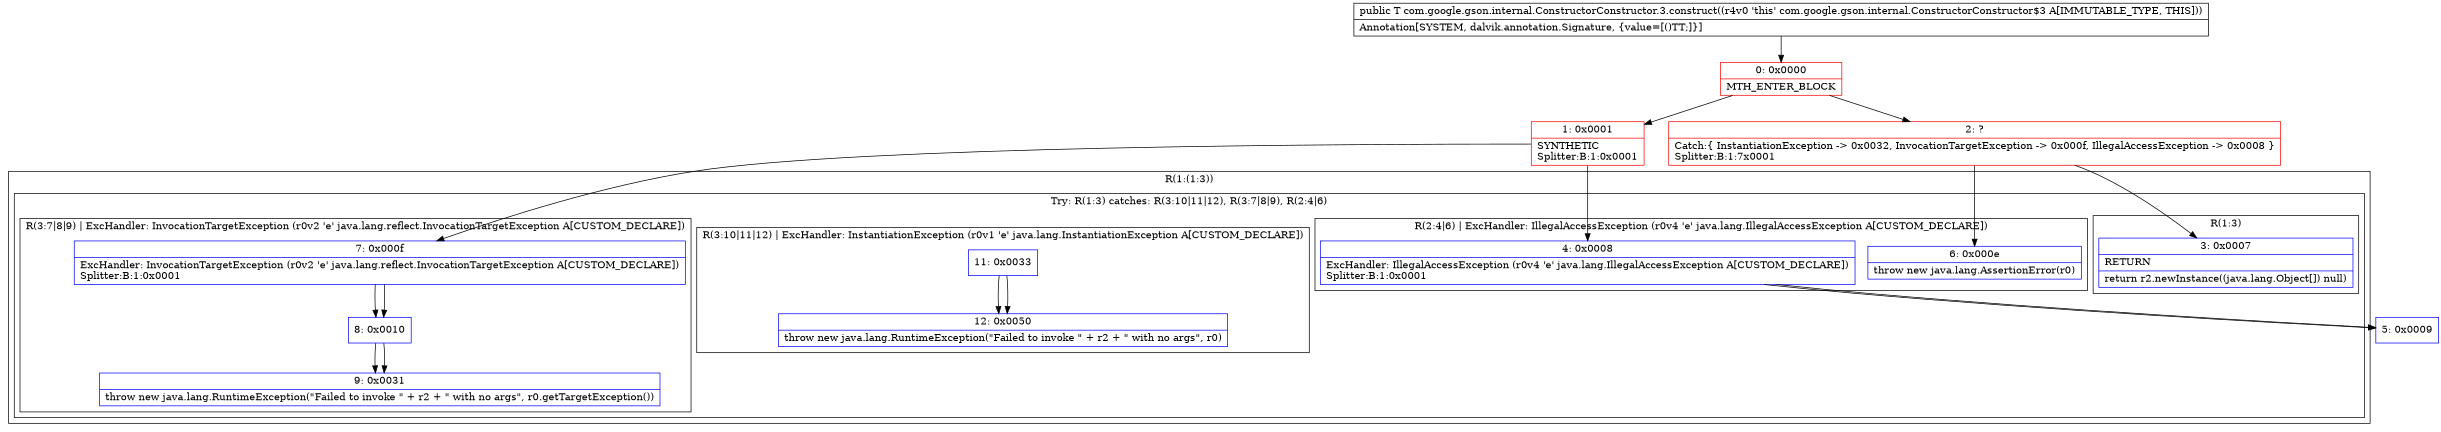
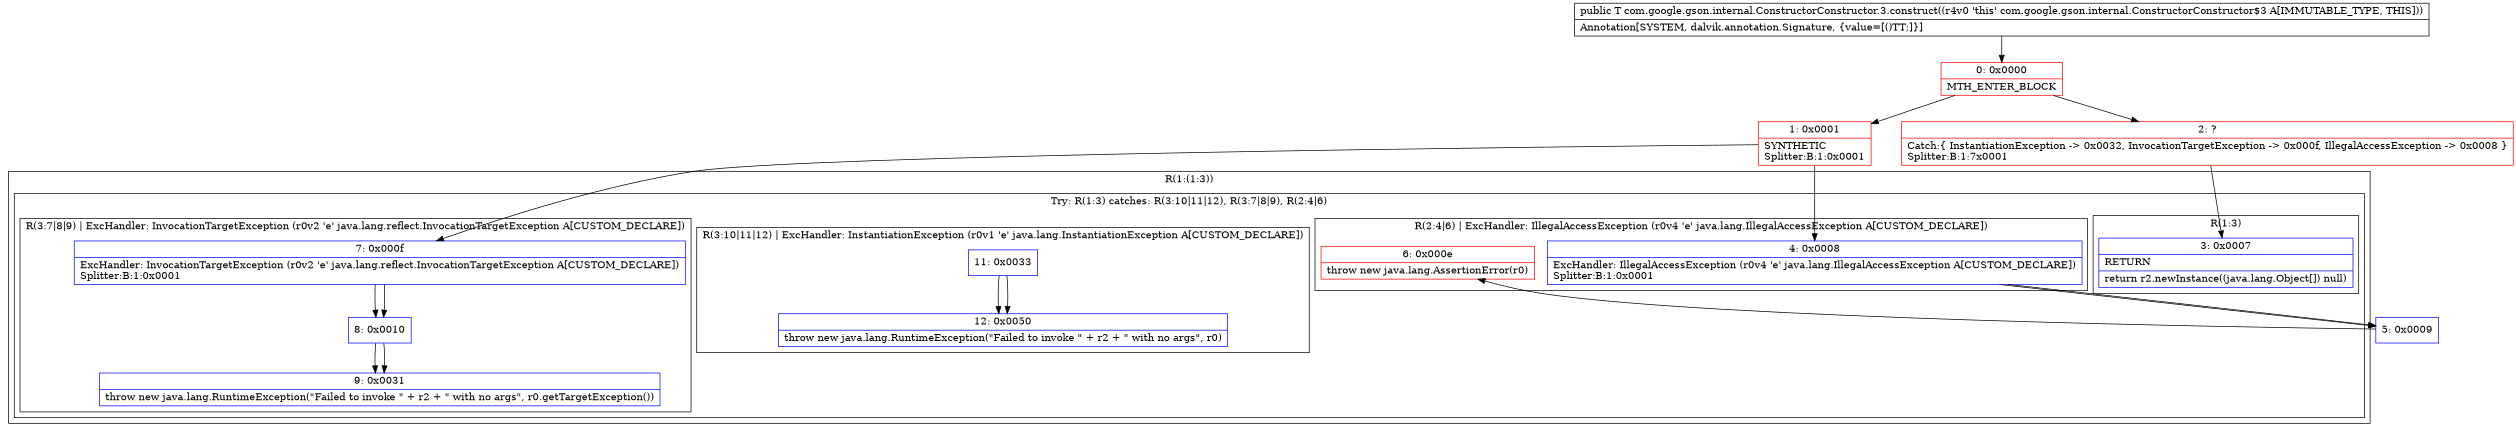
(1975, 202) -> (1929, 318)
(1975, 263) -> (1428, 263)
